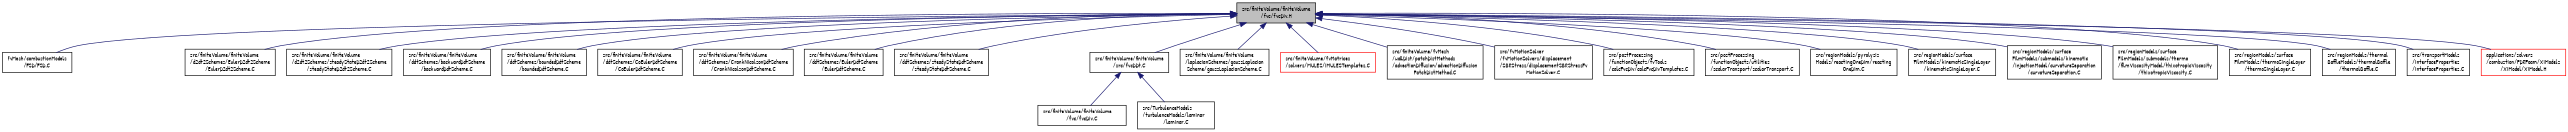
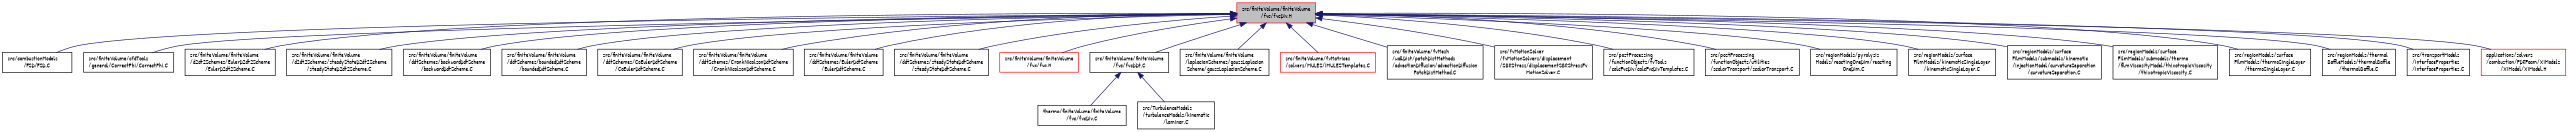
(1276, 13) -> (1276, 13)
(37, 62) -> (37, 62)
none -> (129, 62)
none -> (1039, 62)
(1129, 62) -> (1129, 62)
(1082, 115) -> (1082, 115)
(1176, 115) -> (1176, 115)
